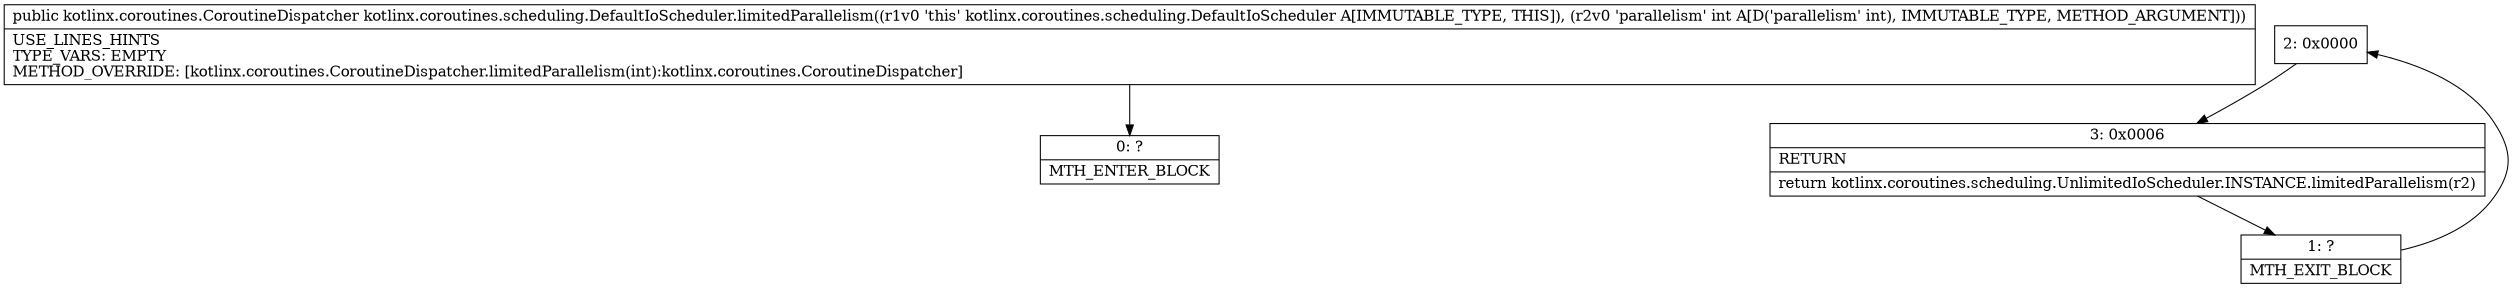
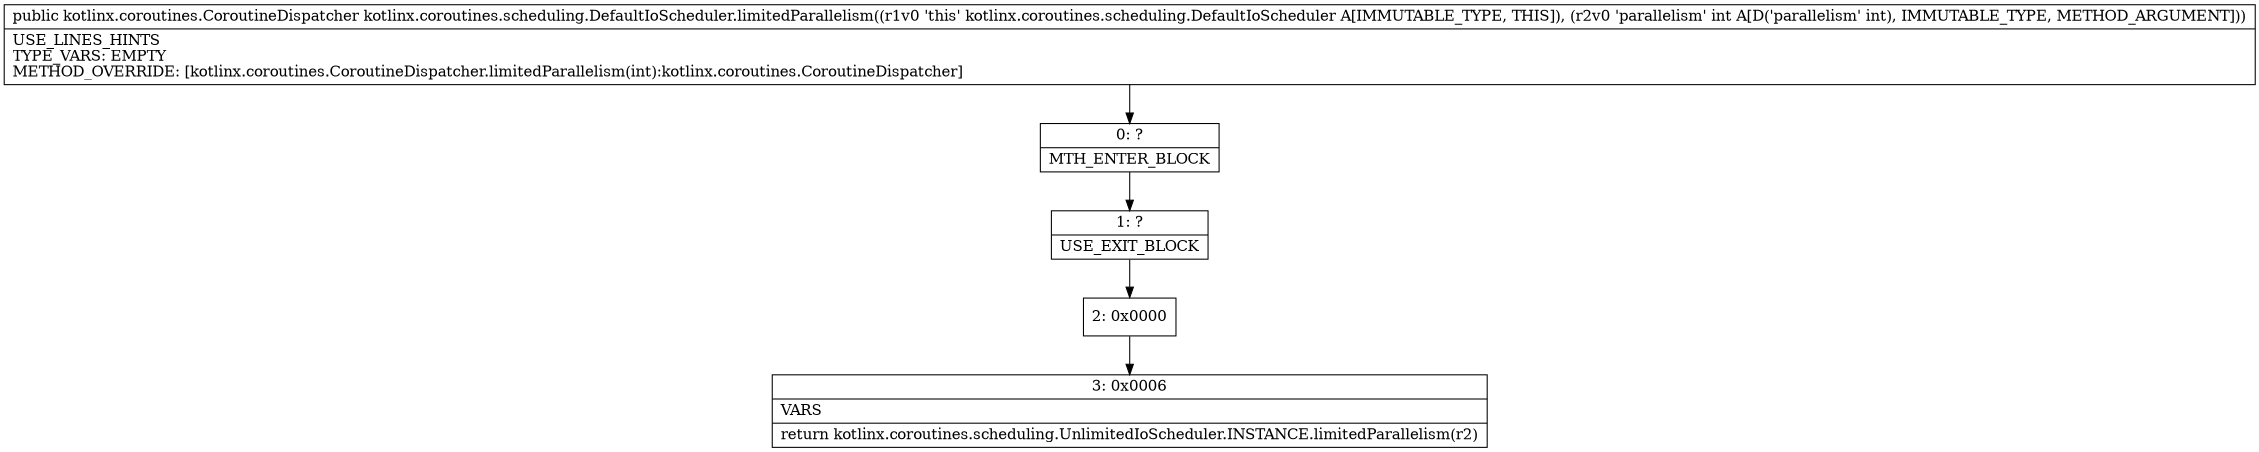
(1813, 159) -> (802, 411)
(2232, 213) -> (1130, 186)
(2321, 271) -> (1130, 247)
